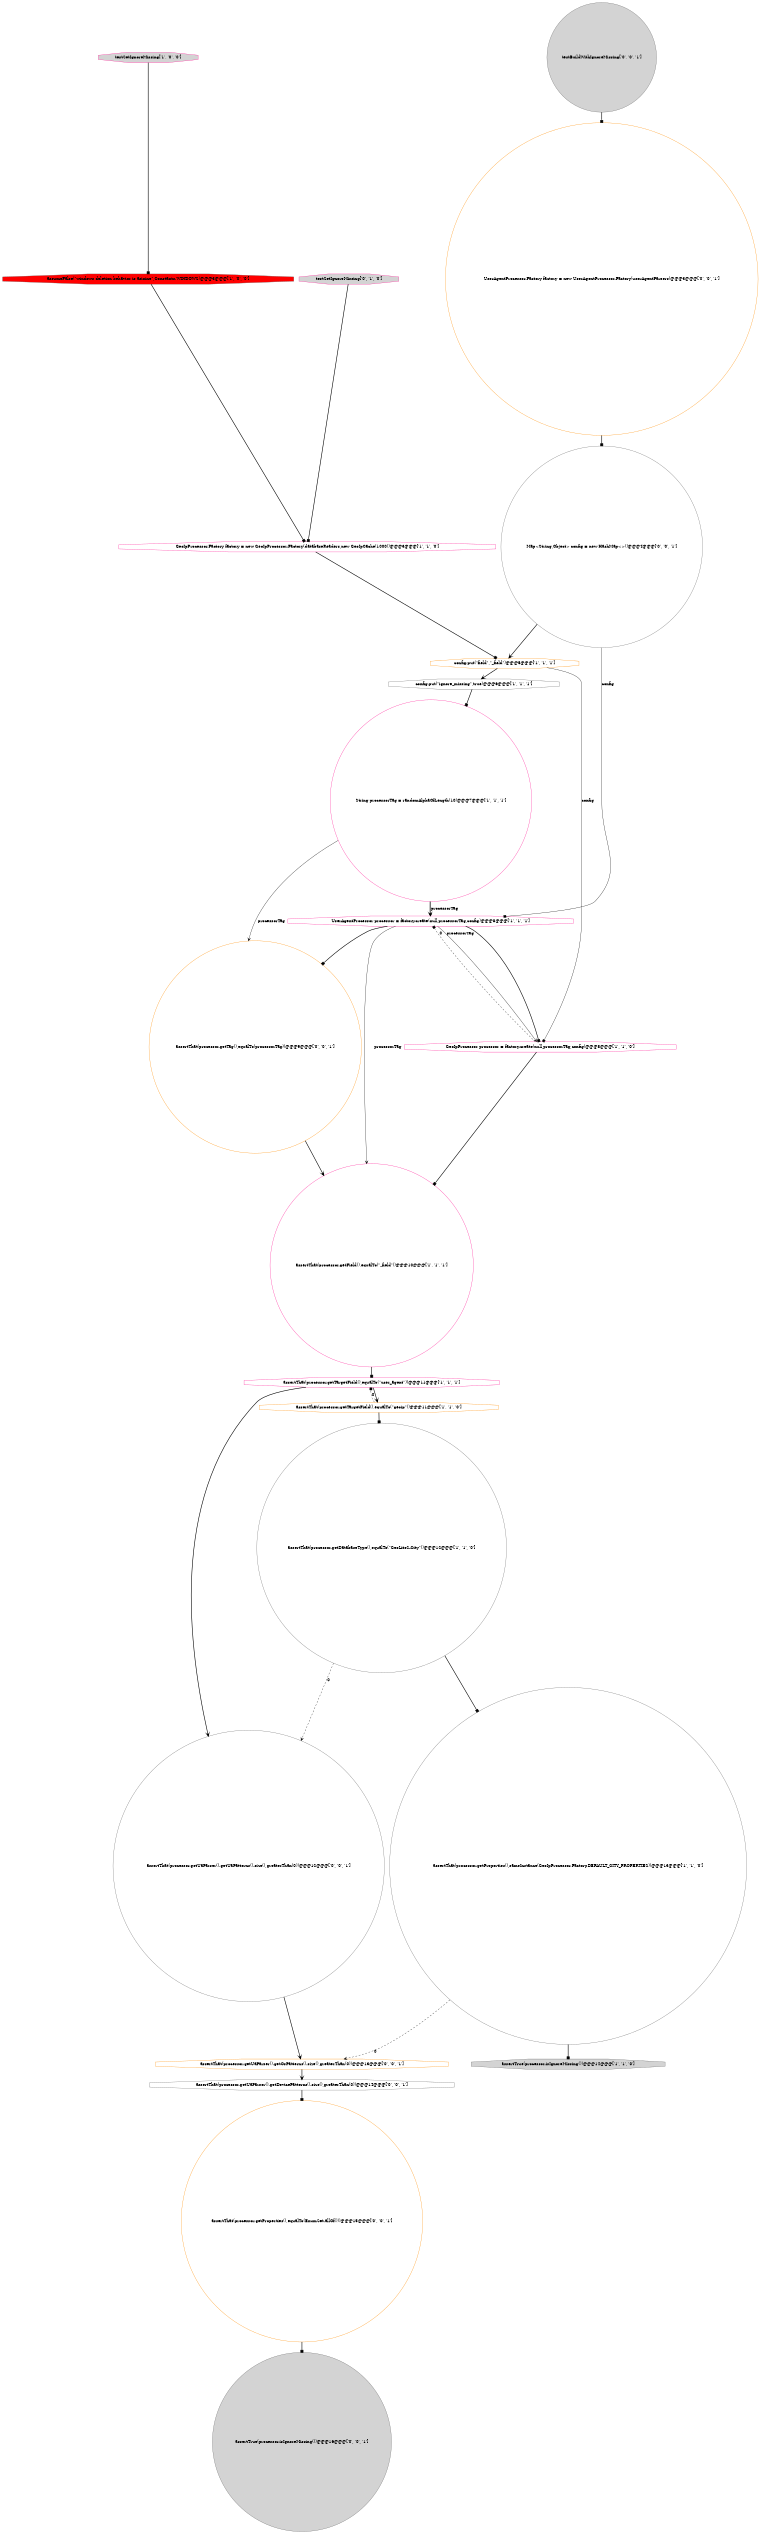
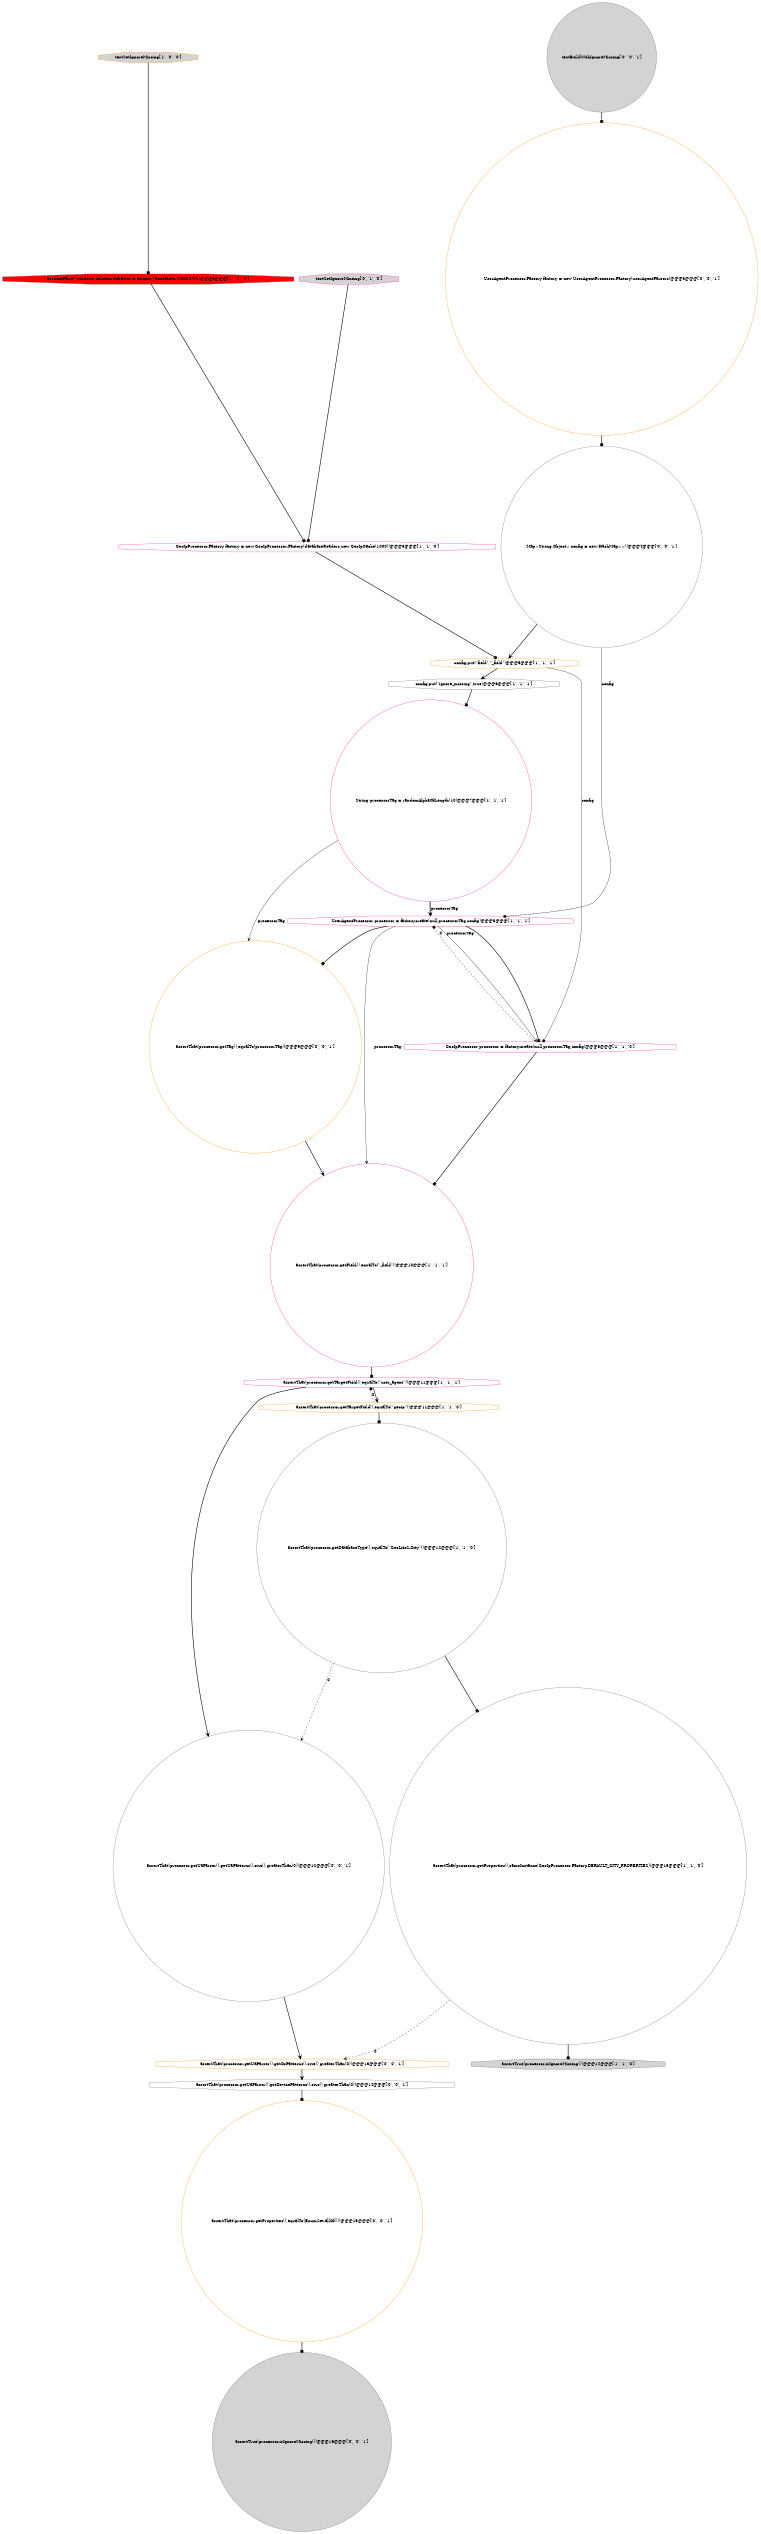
(148, 57) -> (148, 57)
